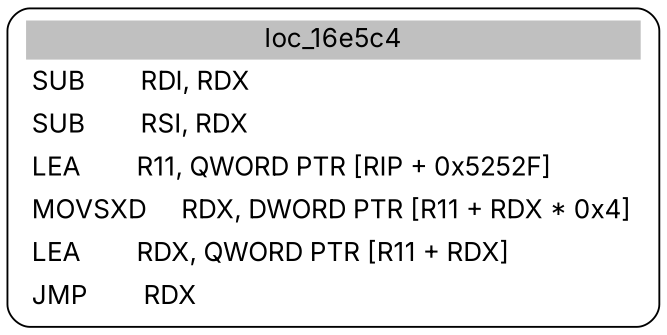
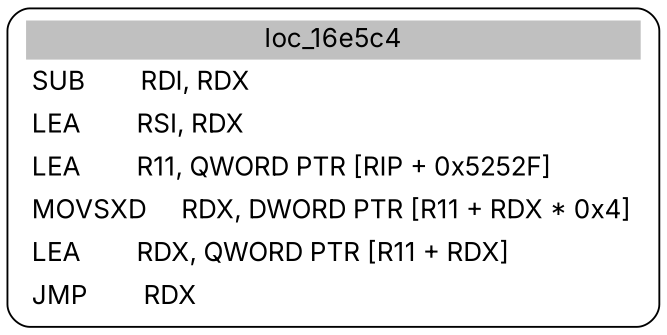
(141, 125) -> (139, 125)
